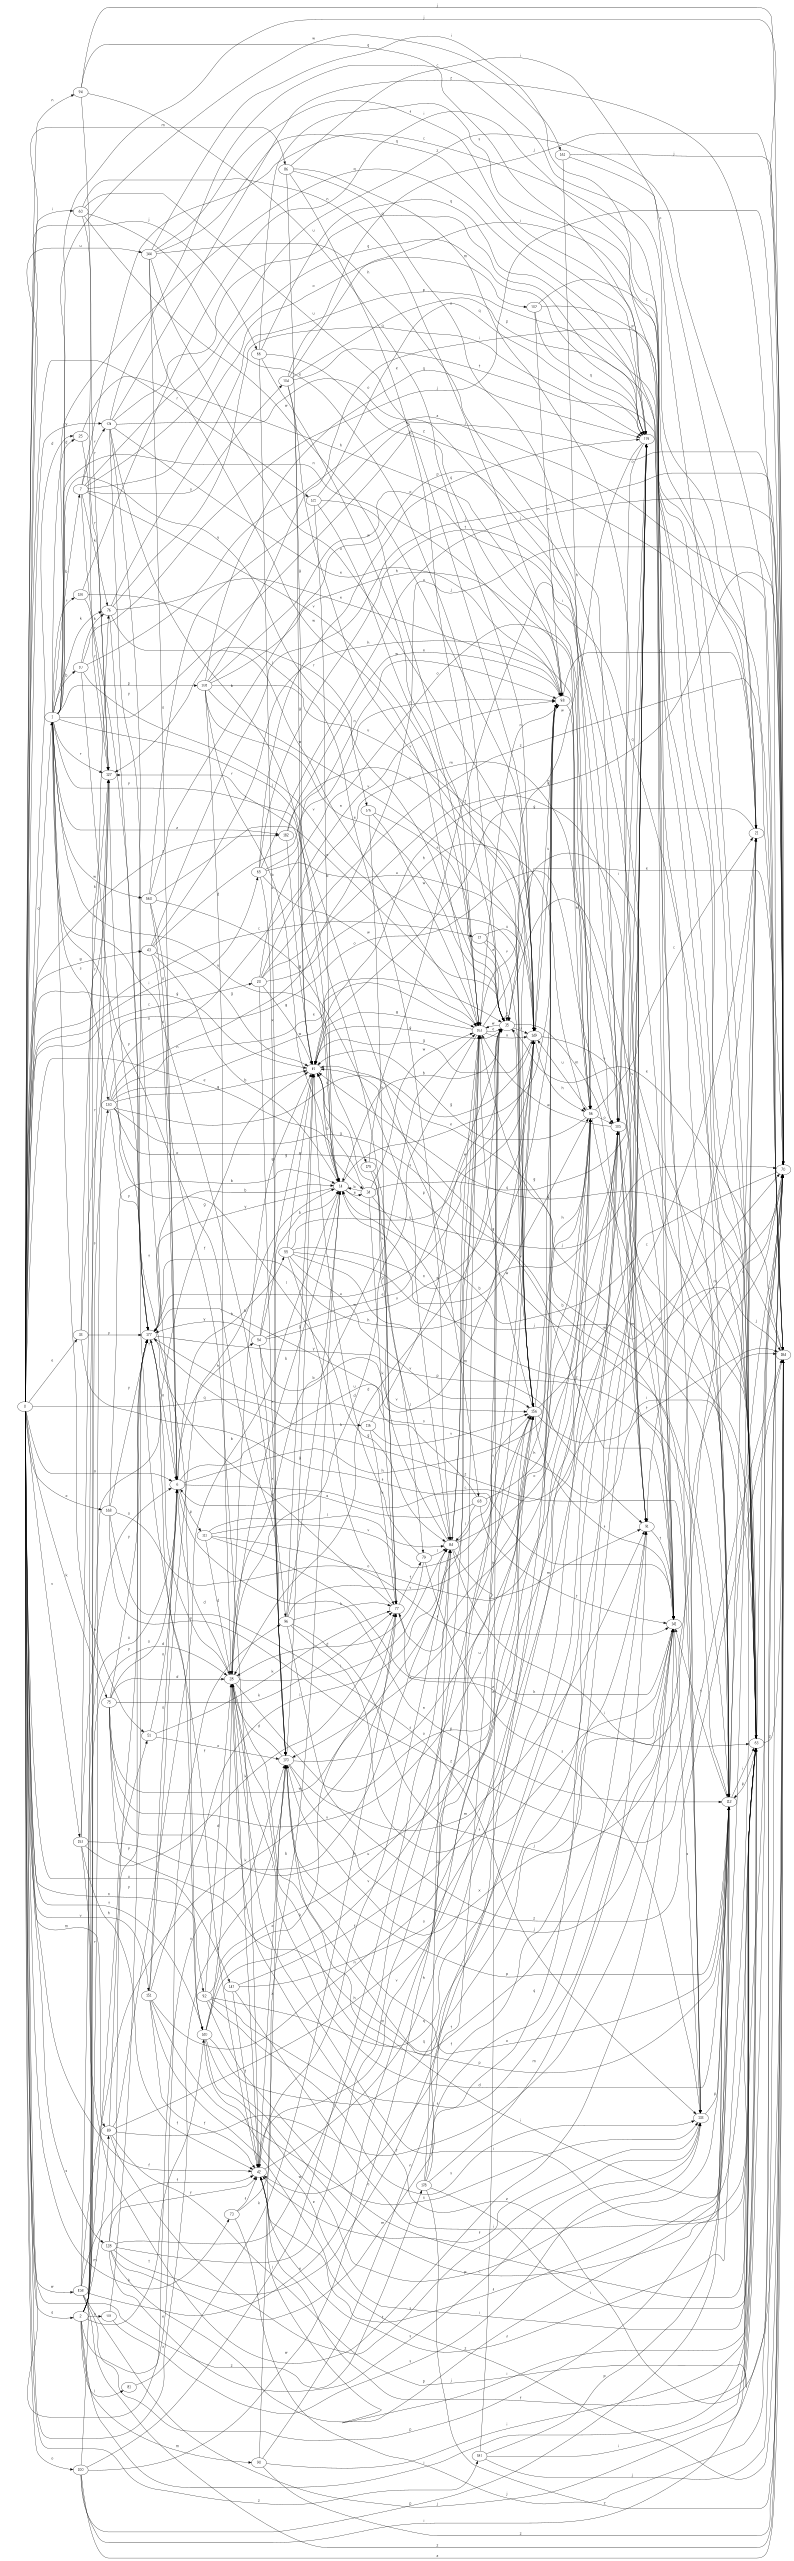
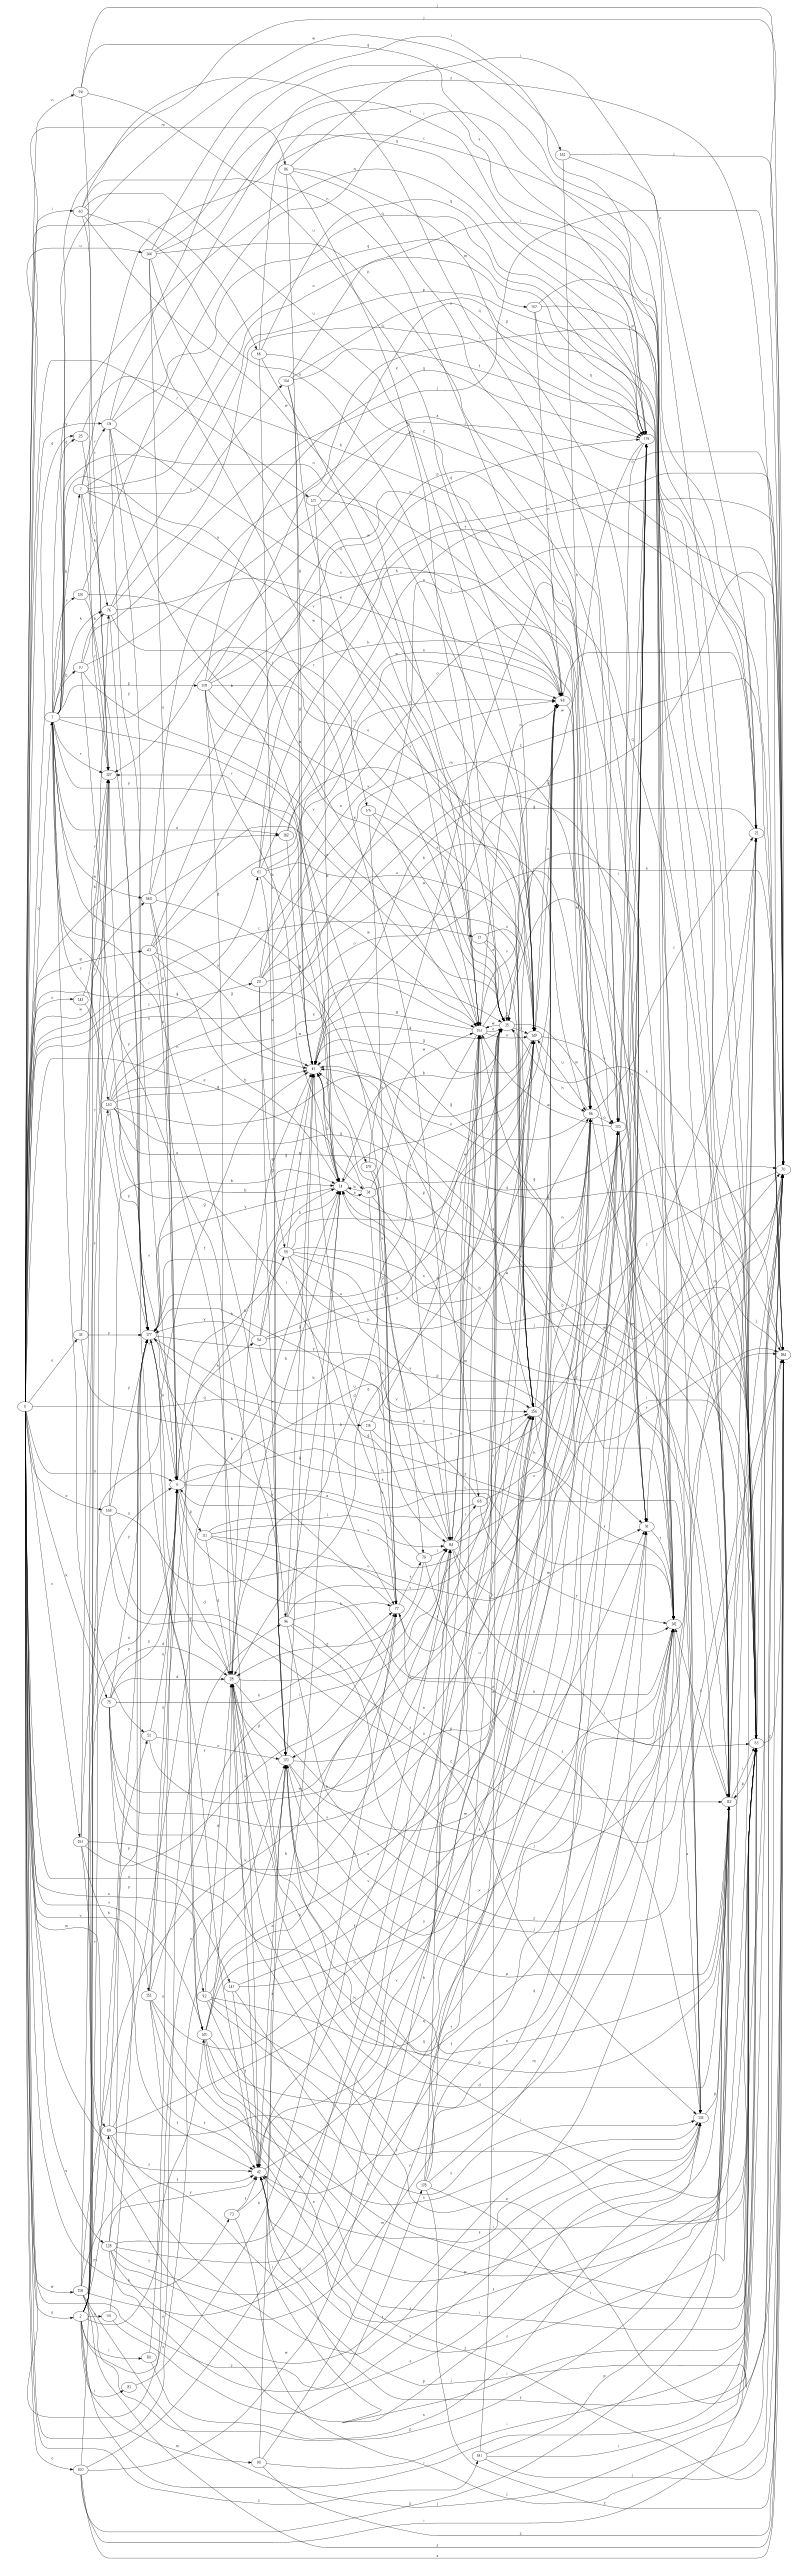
(766, 155) -> none
(719, 402) -> none
(564, 577) -> (521, 398)
(259, 872) -> (259, 872)
none -> (81, 1000)
(290, 1022) -> (266, 1116)
none -> (37, 1025)
(335, 1349) -> none
(272, 1477) -> none
(467, 1526) -> (464, 1522)
(273, 1675) -> (466, 1563)
(81, 2291) -> (81, 2291)
none -> (149, 2358)
